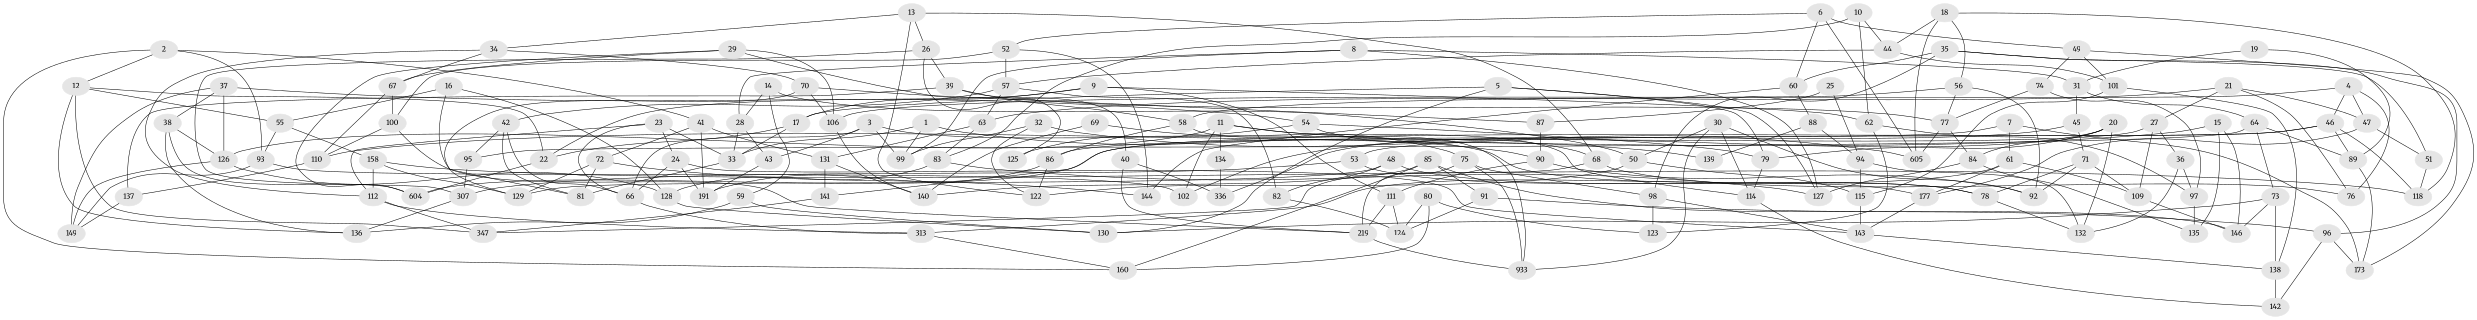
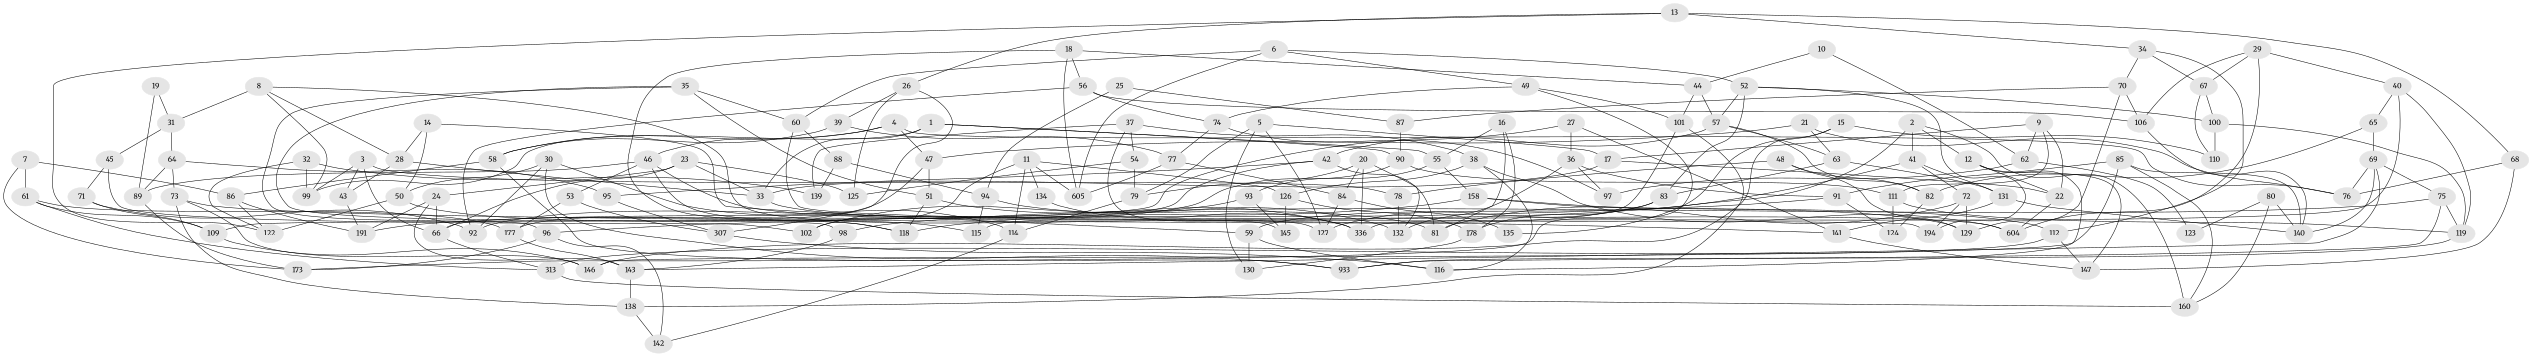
(1385, 38) -> (1718, 144)
(244, 80) -> (1591, 211)
(2195, 103) -> none
(178, 105) -> (1186, 137)
(1952, 105) -> (1148, 109)
(224, 123) -> (982, 132)
none -> (2373, 123)
(470, 138) -> (771, 174)
(1451, 142) -> none
(2035, 178) -> none
none -> (2360, 178)
none -> (1713, 191)
(129, 197) -> none
(667, 197) -> (1472, 234)
(1147, 197) -> (1930, 234)
none -> (1147, 210)
(2194, 214) -> none
(1414, 215) -> (2287, 218)
(1653, 215) -> none
(1860, 217) -> (1536, 257)
(1719, 222) -> (1005, 221)
(72, 234) -> (1286, 234)
(357, 234) -> (1440, 270)
(483, 234) -> (2086, 270)
(1363, 234) -> (2461, 234)
